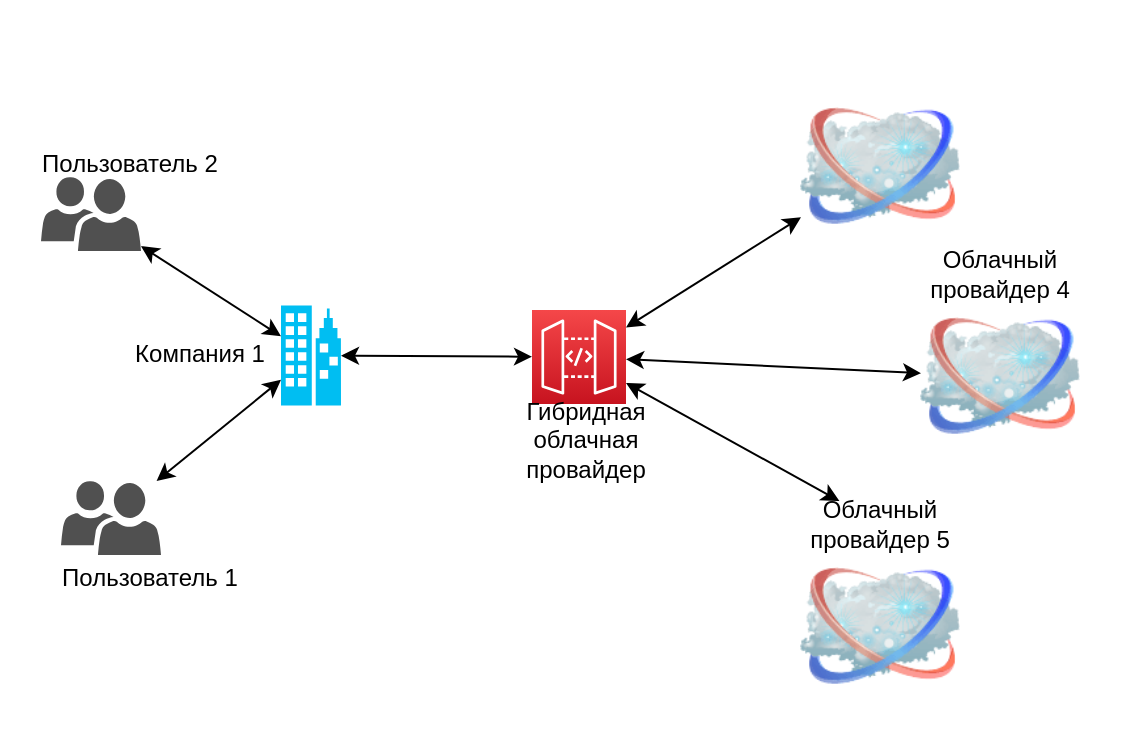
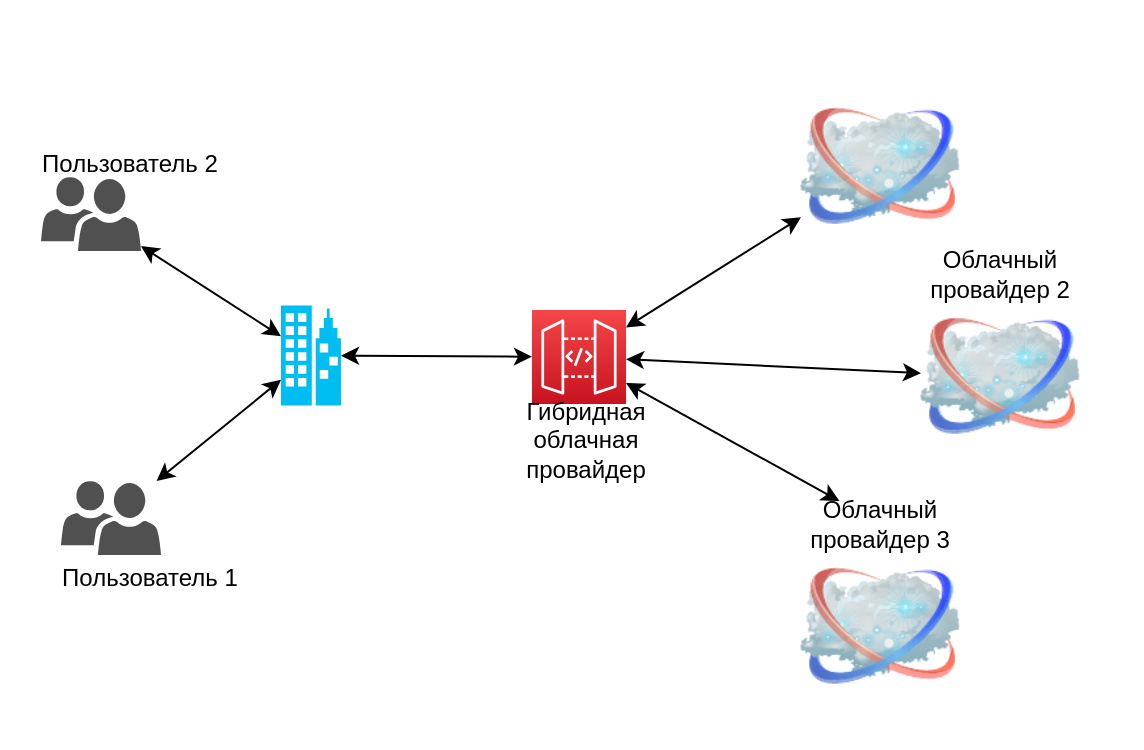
(1001, 275) -> (1001, 275)
(201, 356) -> none
(881, 525) -> (881, 525)
